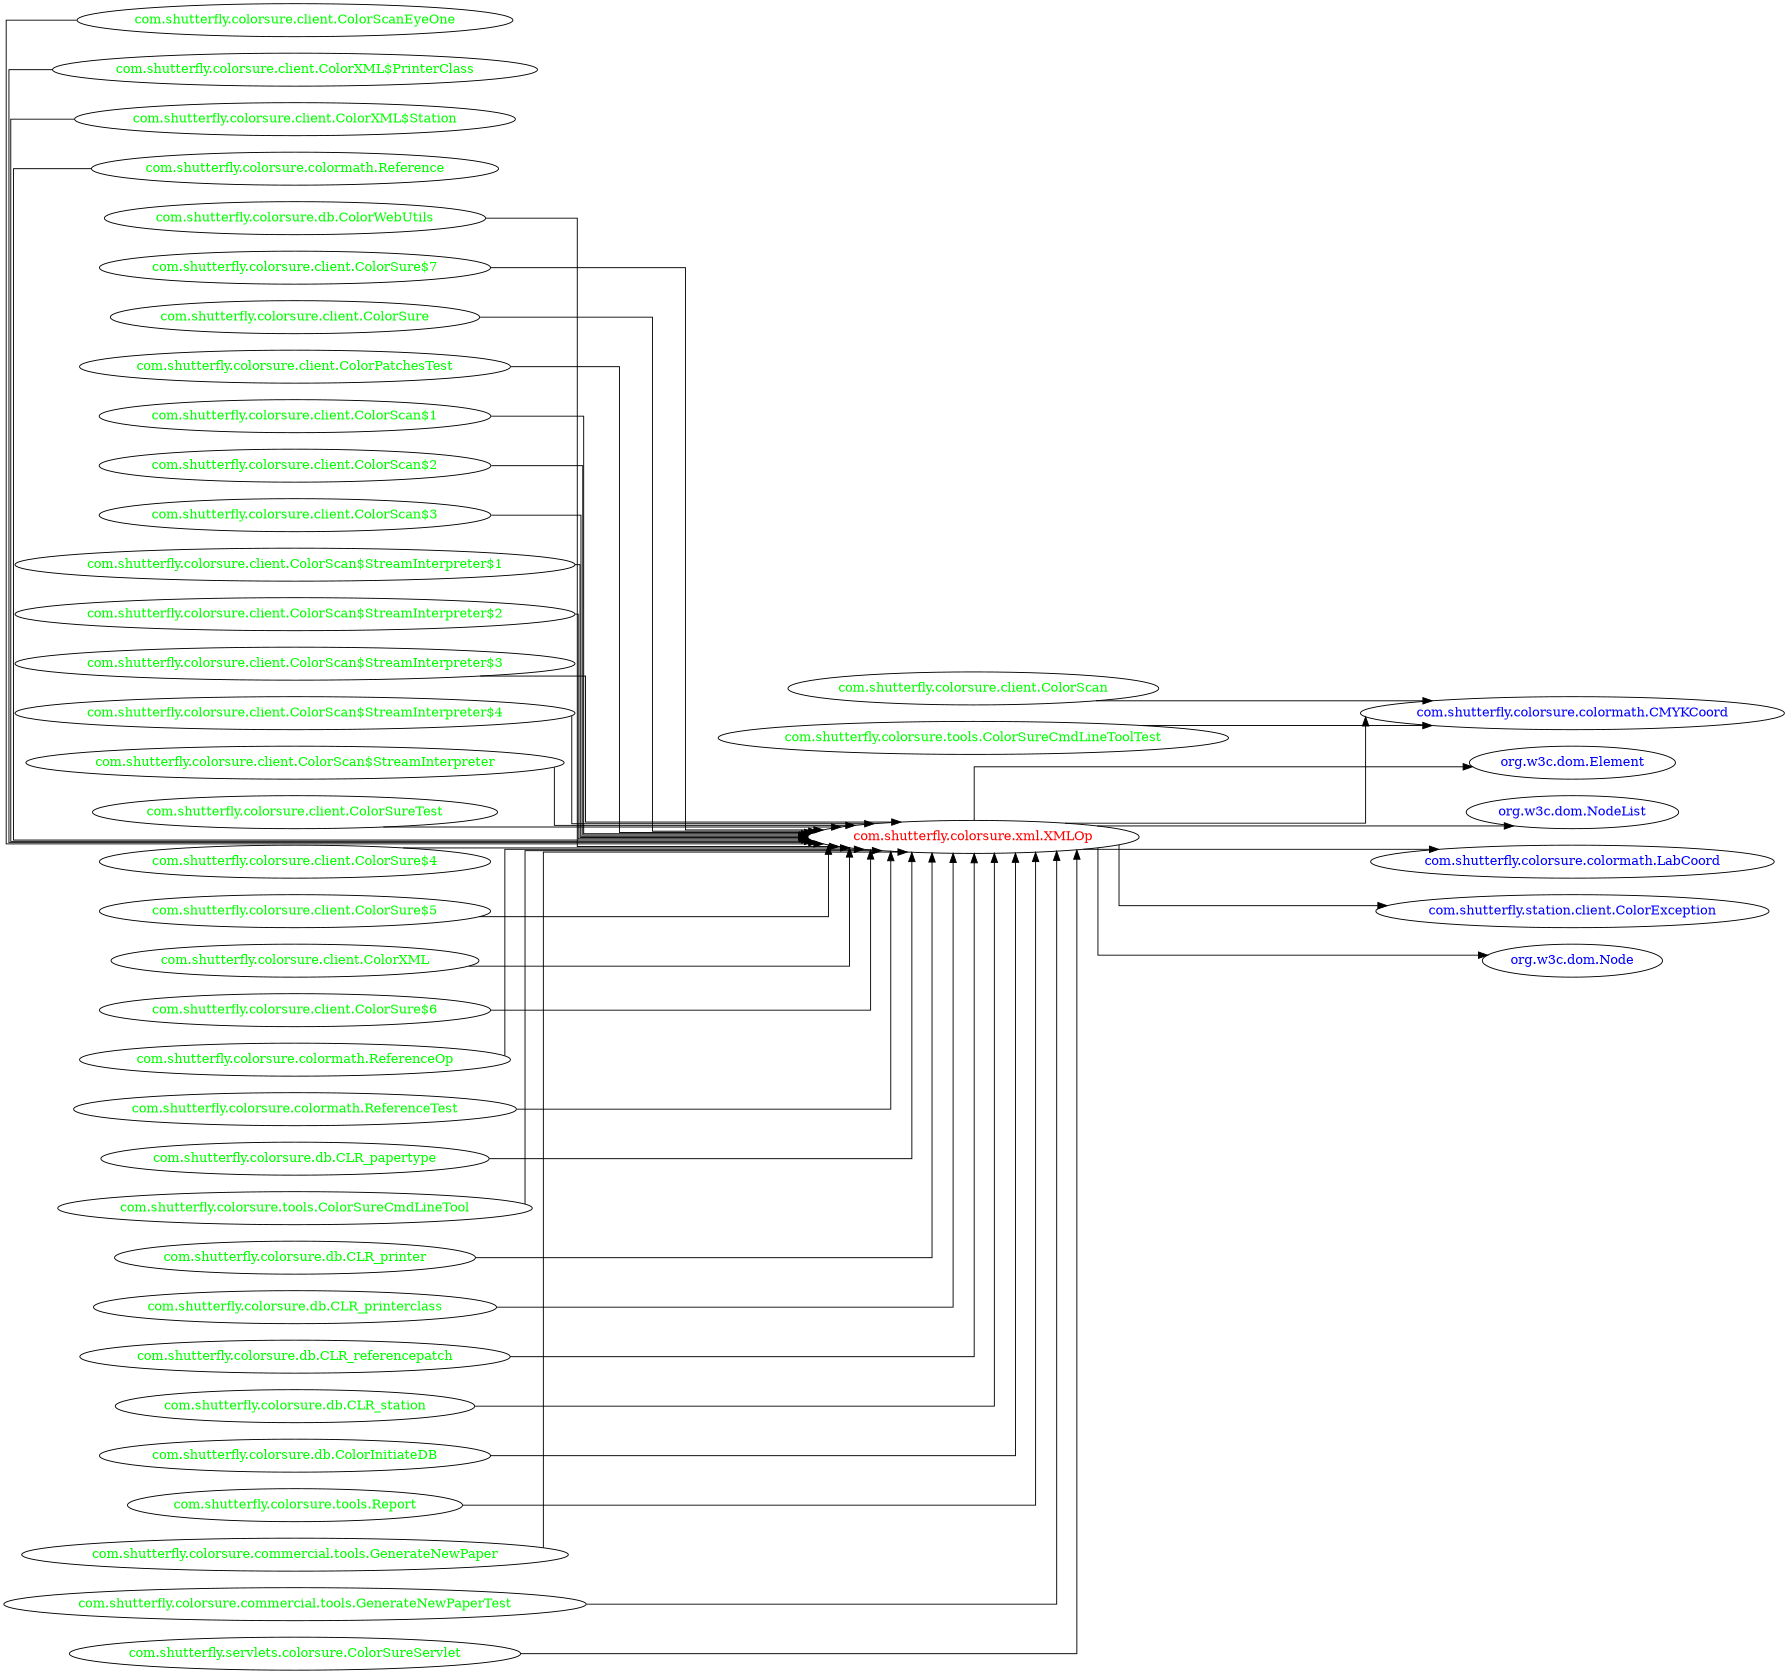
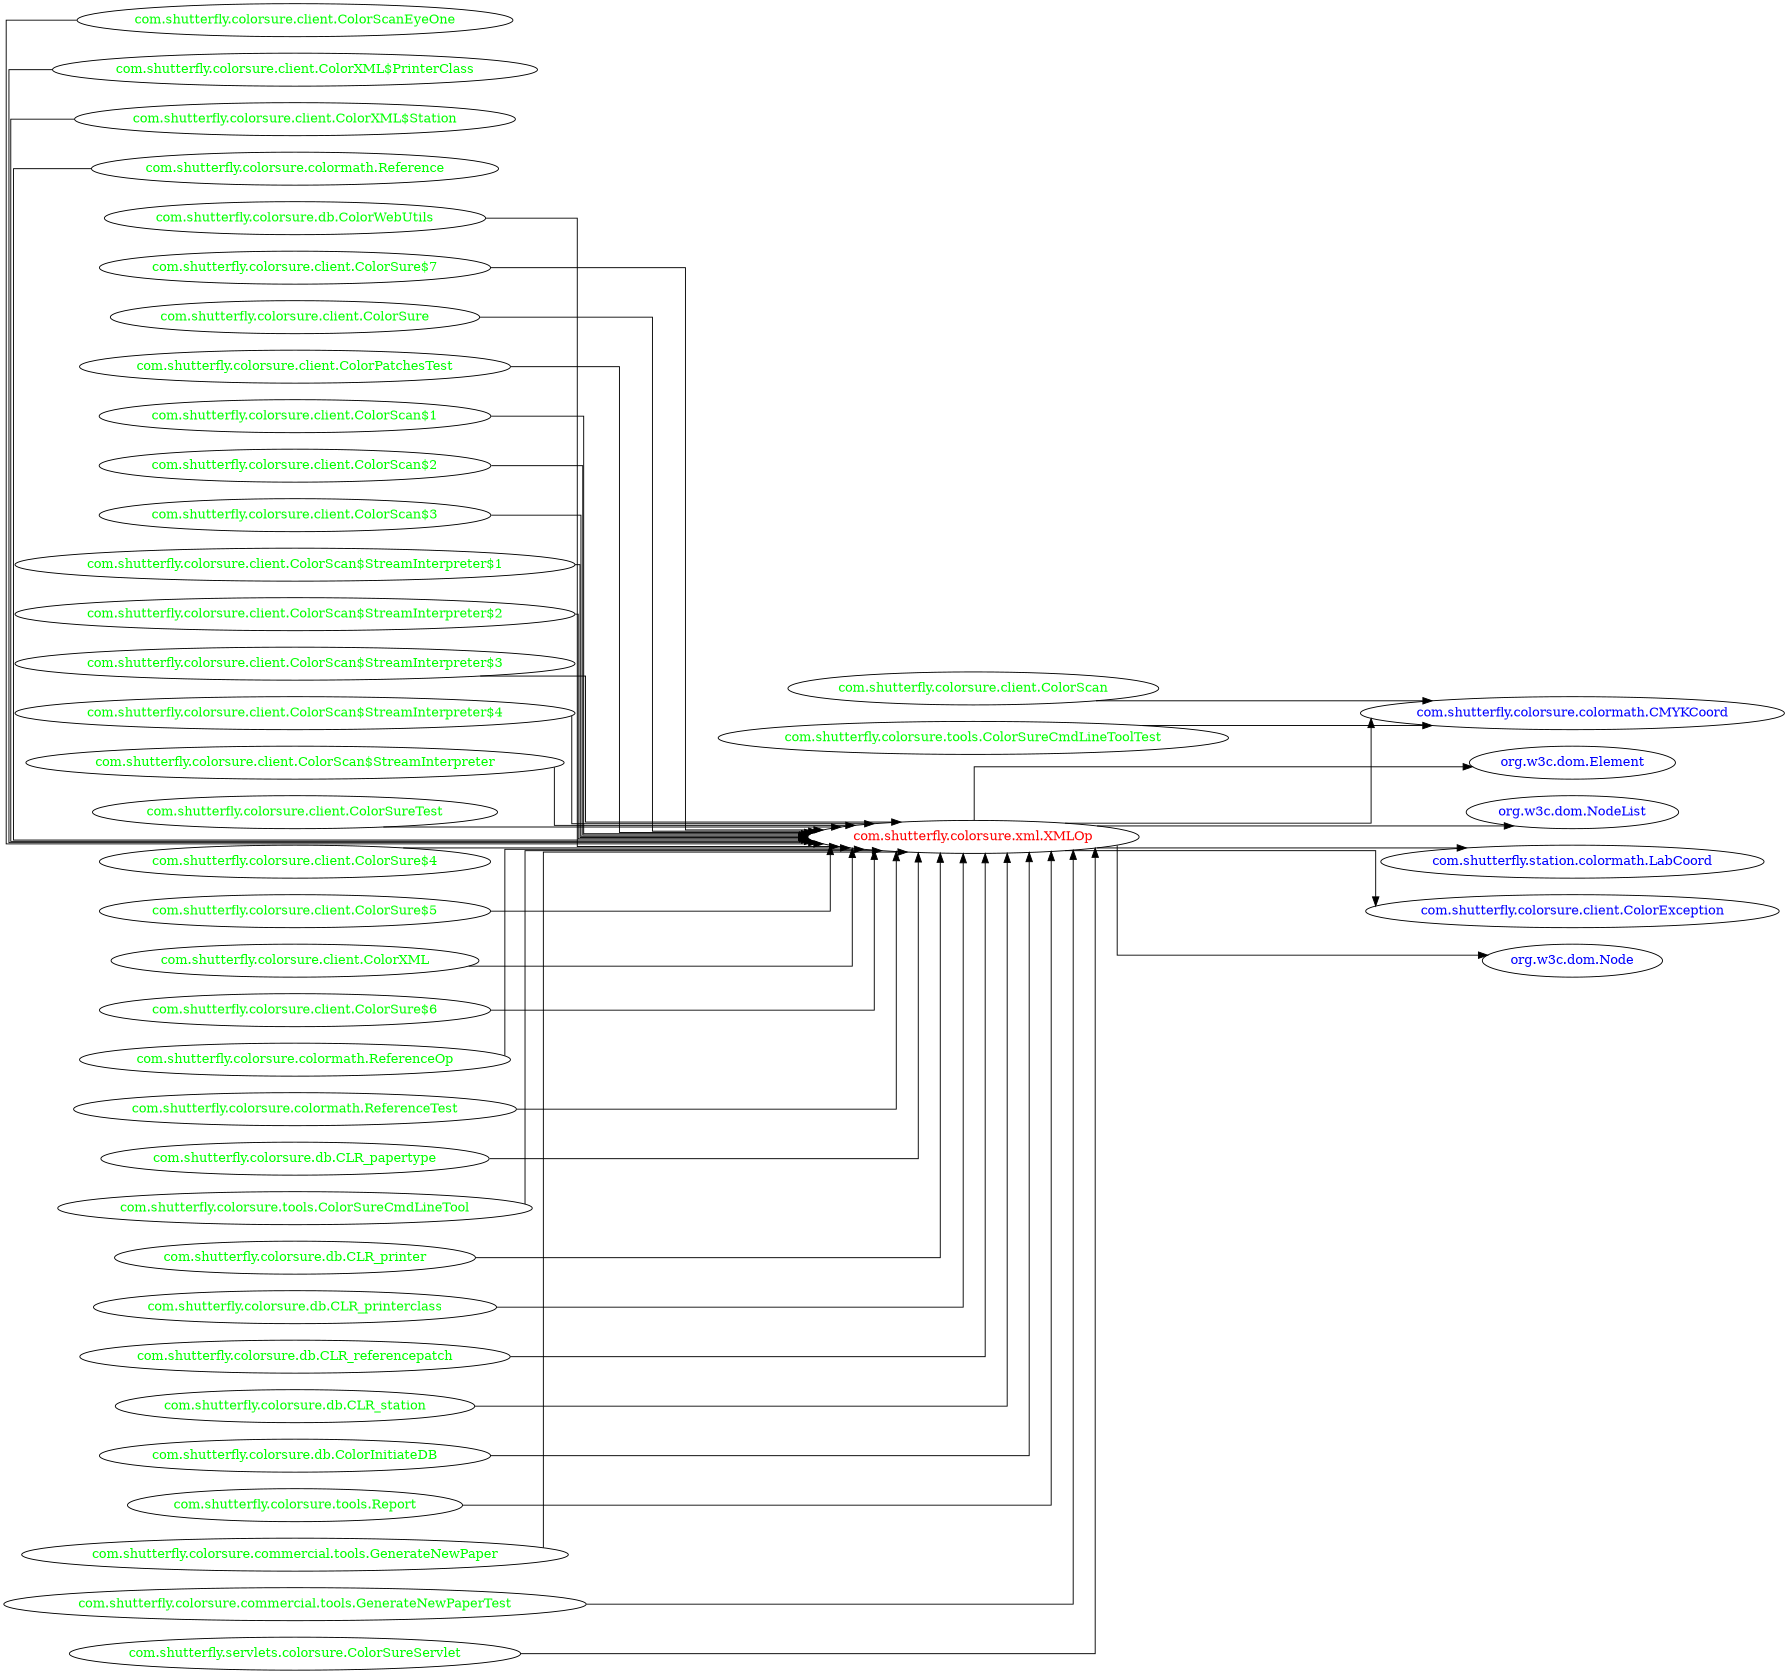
(1572, 862) -> (1572, 862)
(1572, 911) -> (1572, 911)
